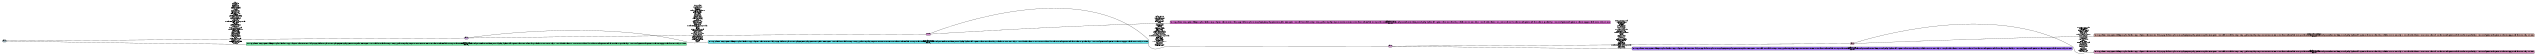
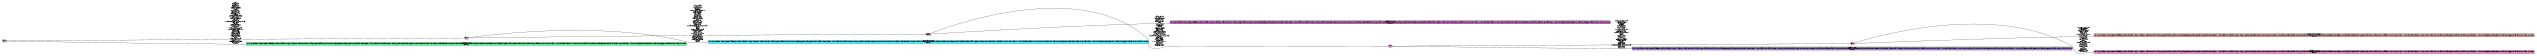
(928, 34) -> (928, 34)
